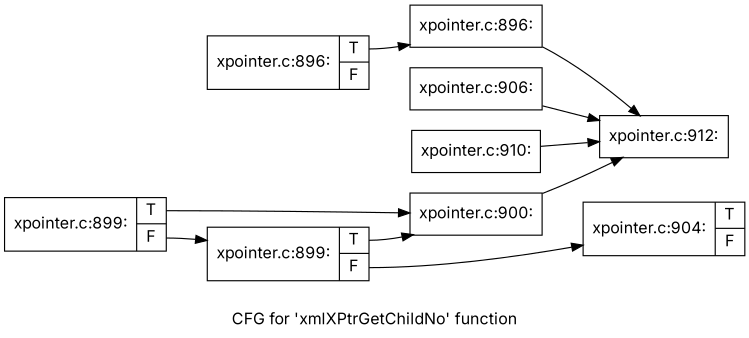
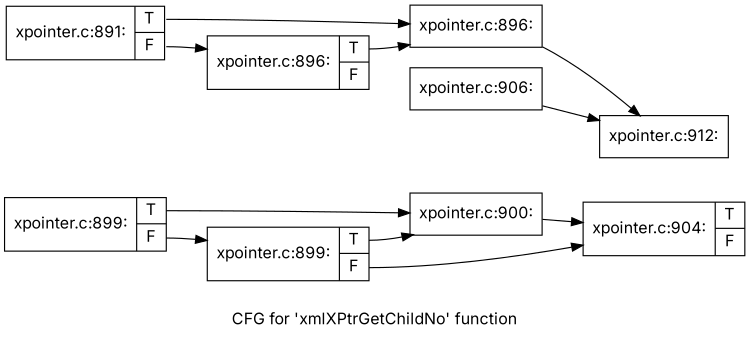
none -> (85, 33)
(476, 151) -> none
(578, 179) -> (557, 221)
